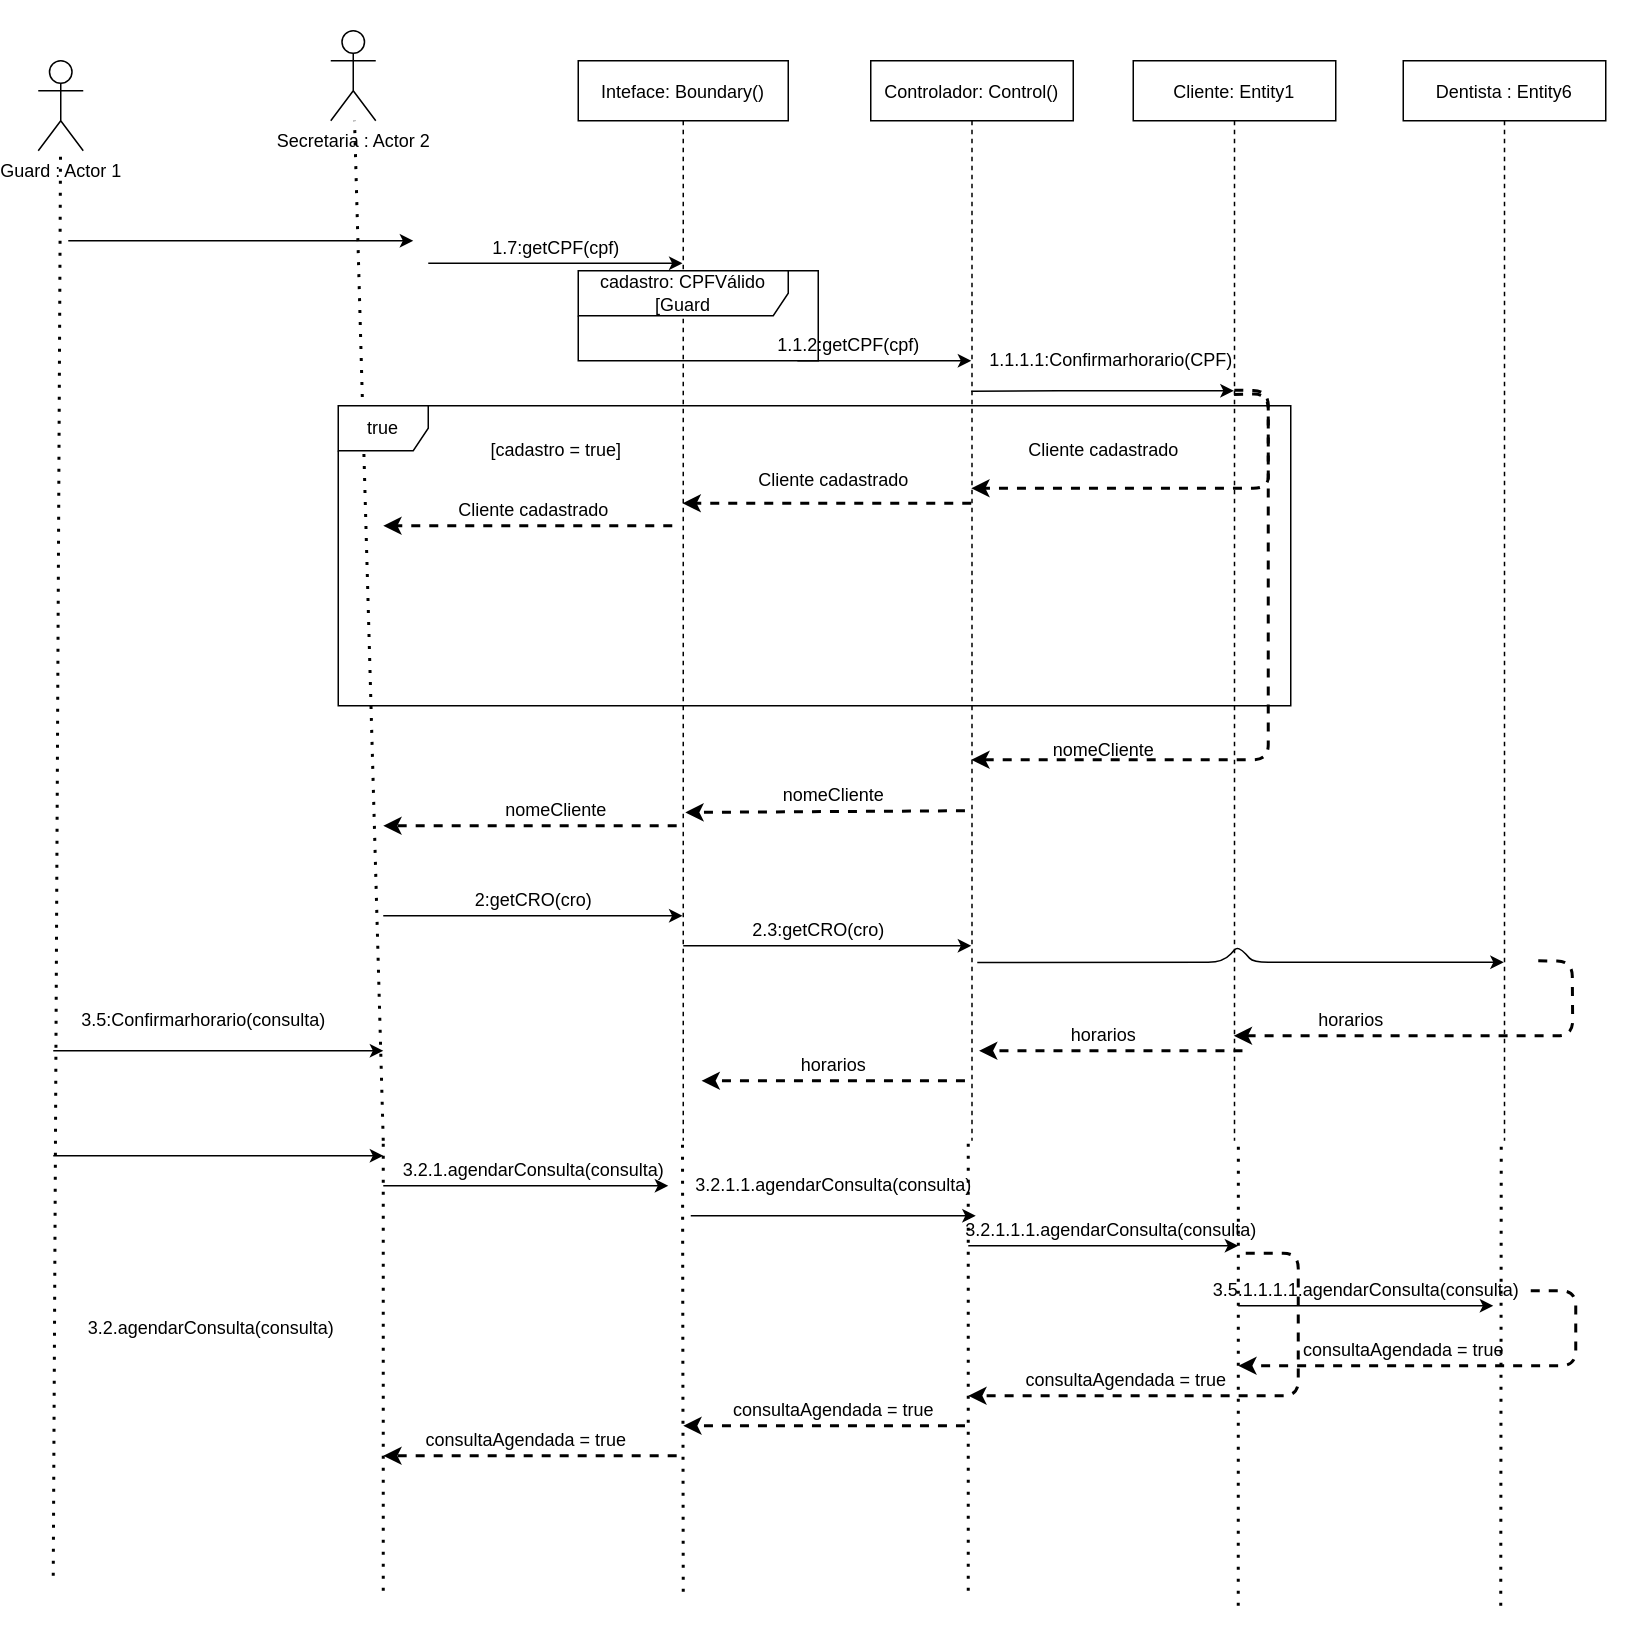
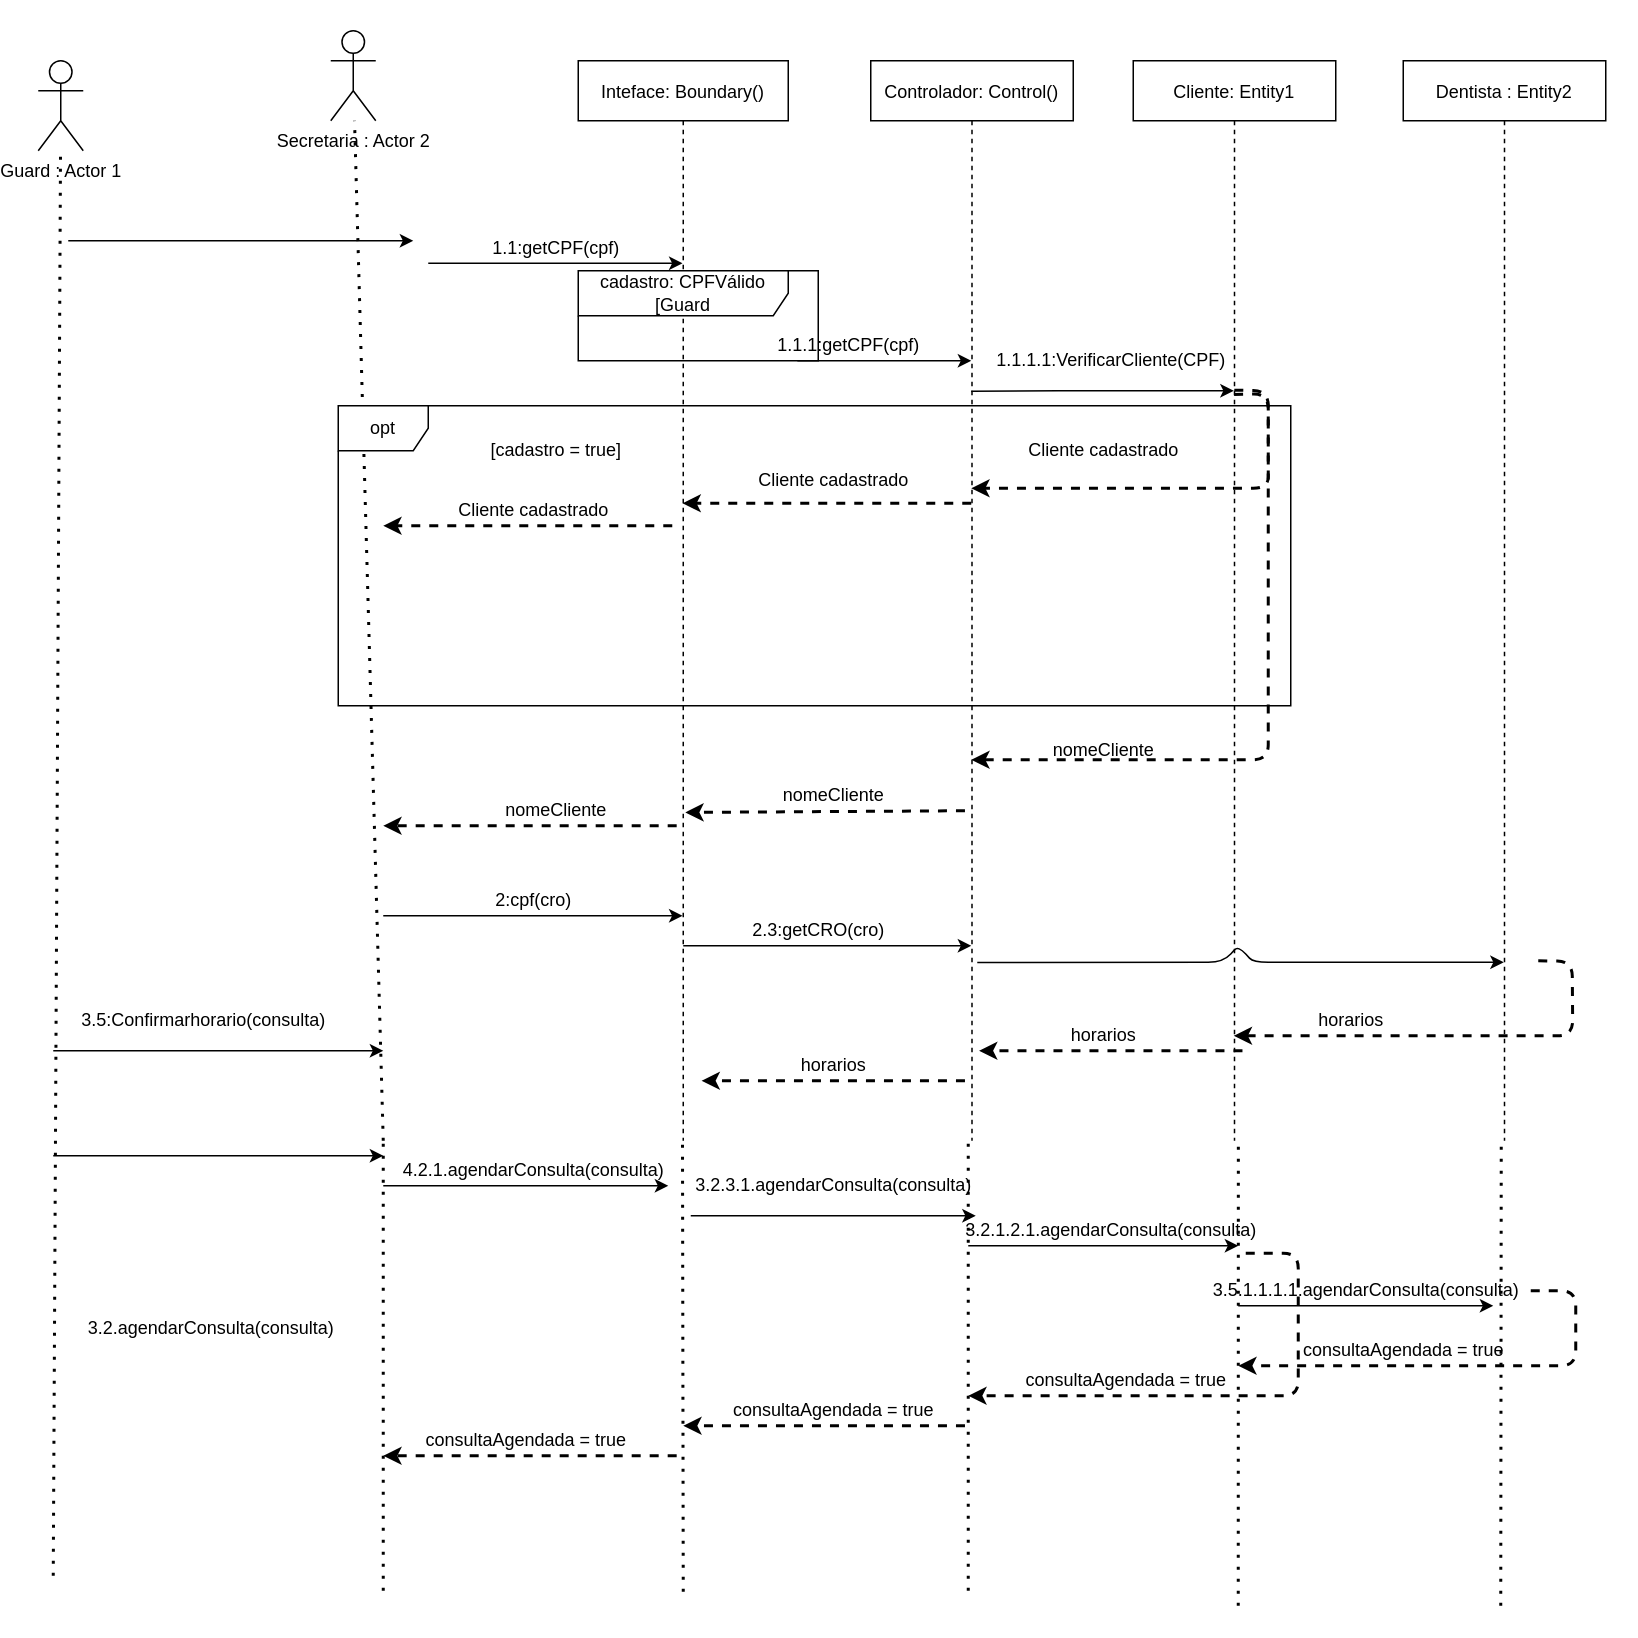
(1504, 92) -> (1504, 92)
(557, 248) -> (557, 248)
(849, 346) -> (849, 346)
(1112, 361) -> (1112, 361)
(383, 428) -> (383, 428)
(534, 901) -> (534, 901)
(534, 1171) -> (534, 1171)
(834, 1186) -> (834, 1186)
(1112, 1231) -> (1112, 1231)
